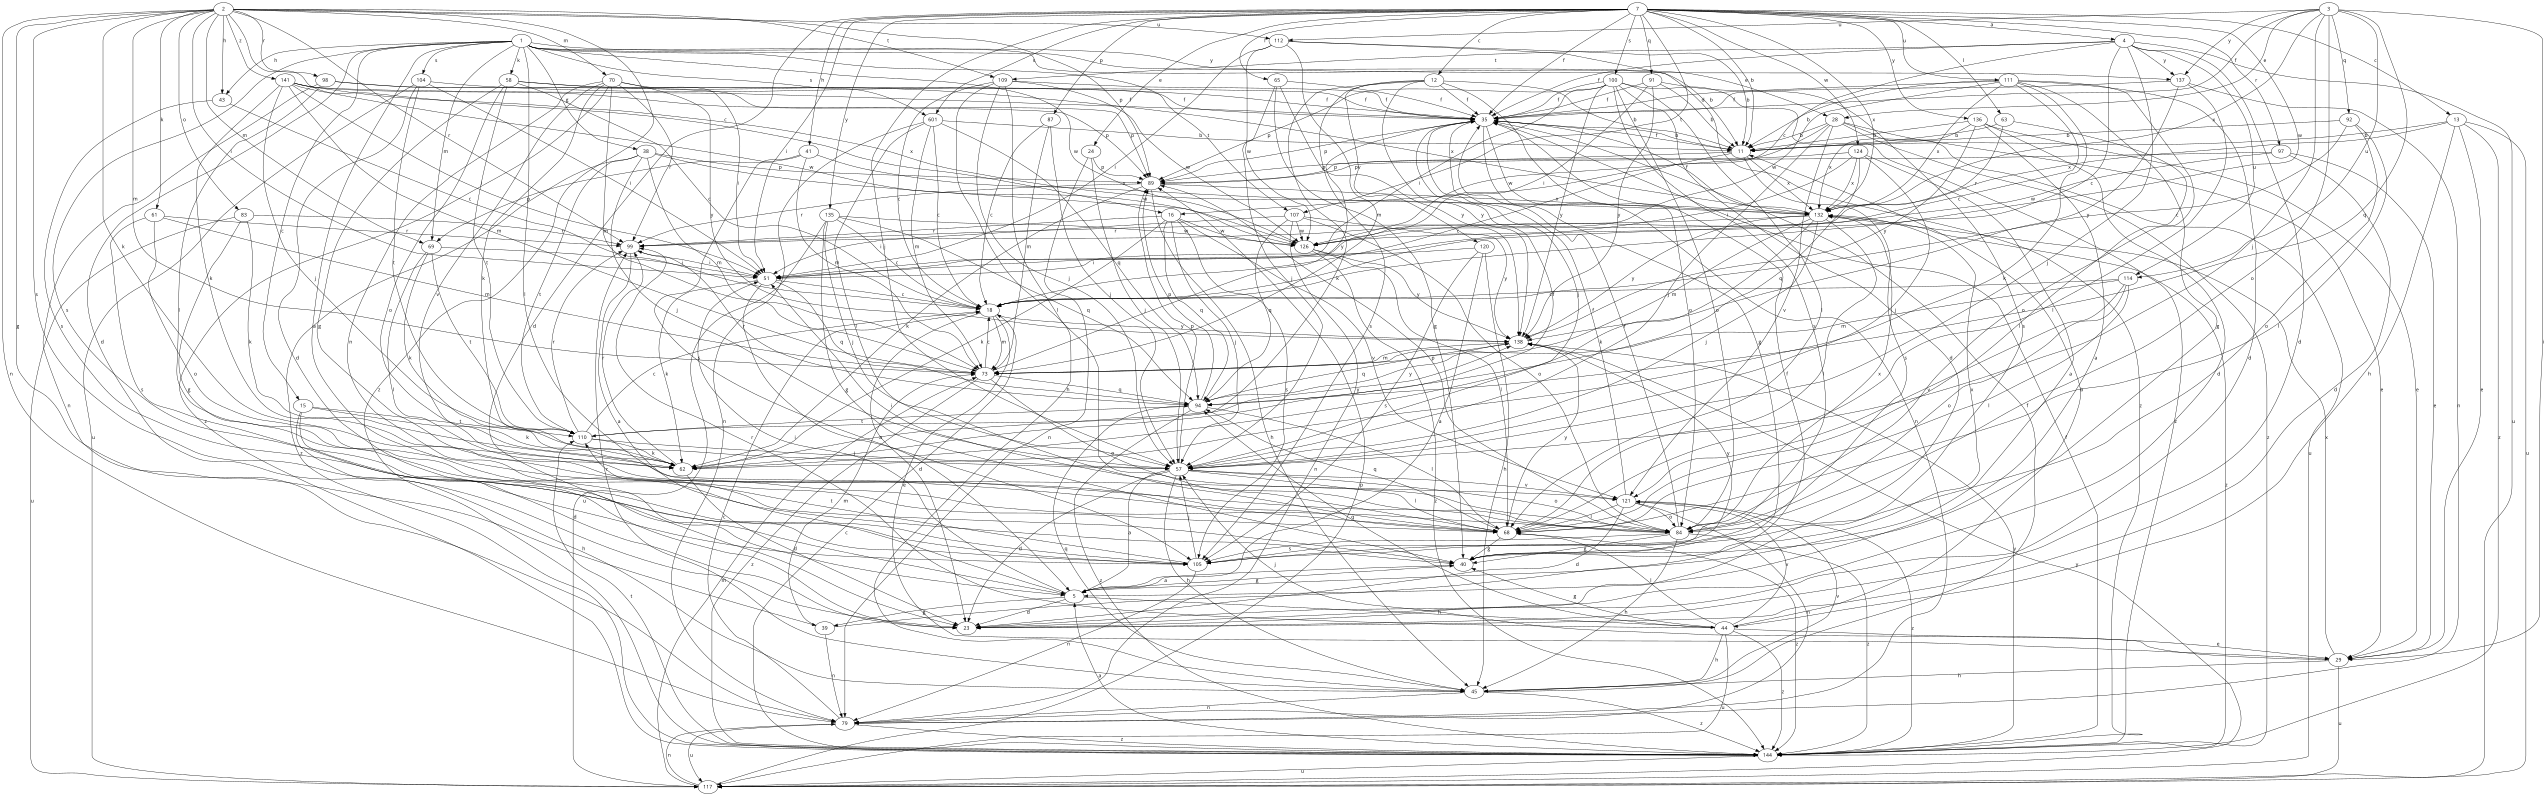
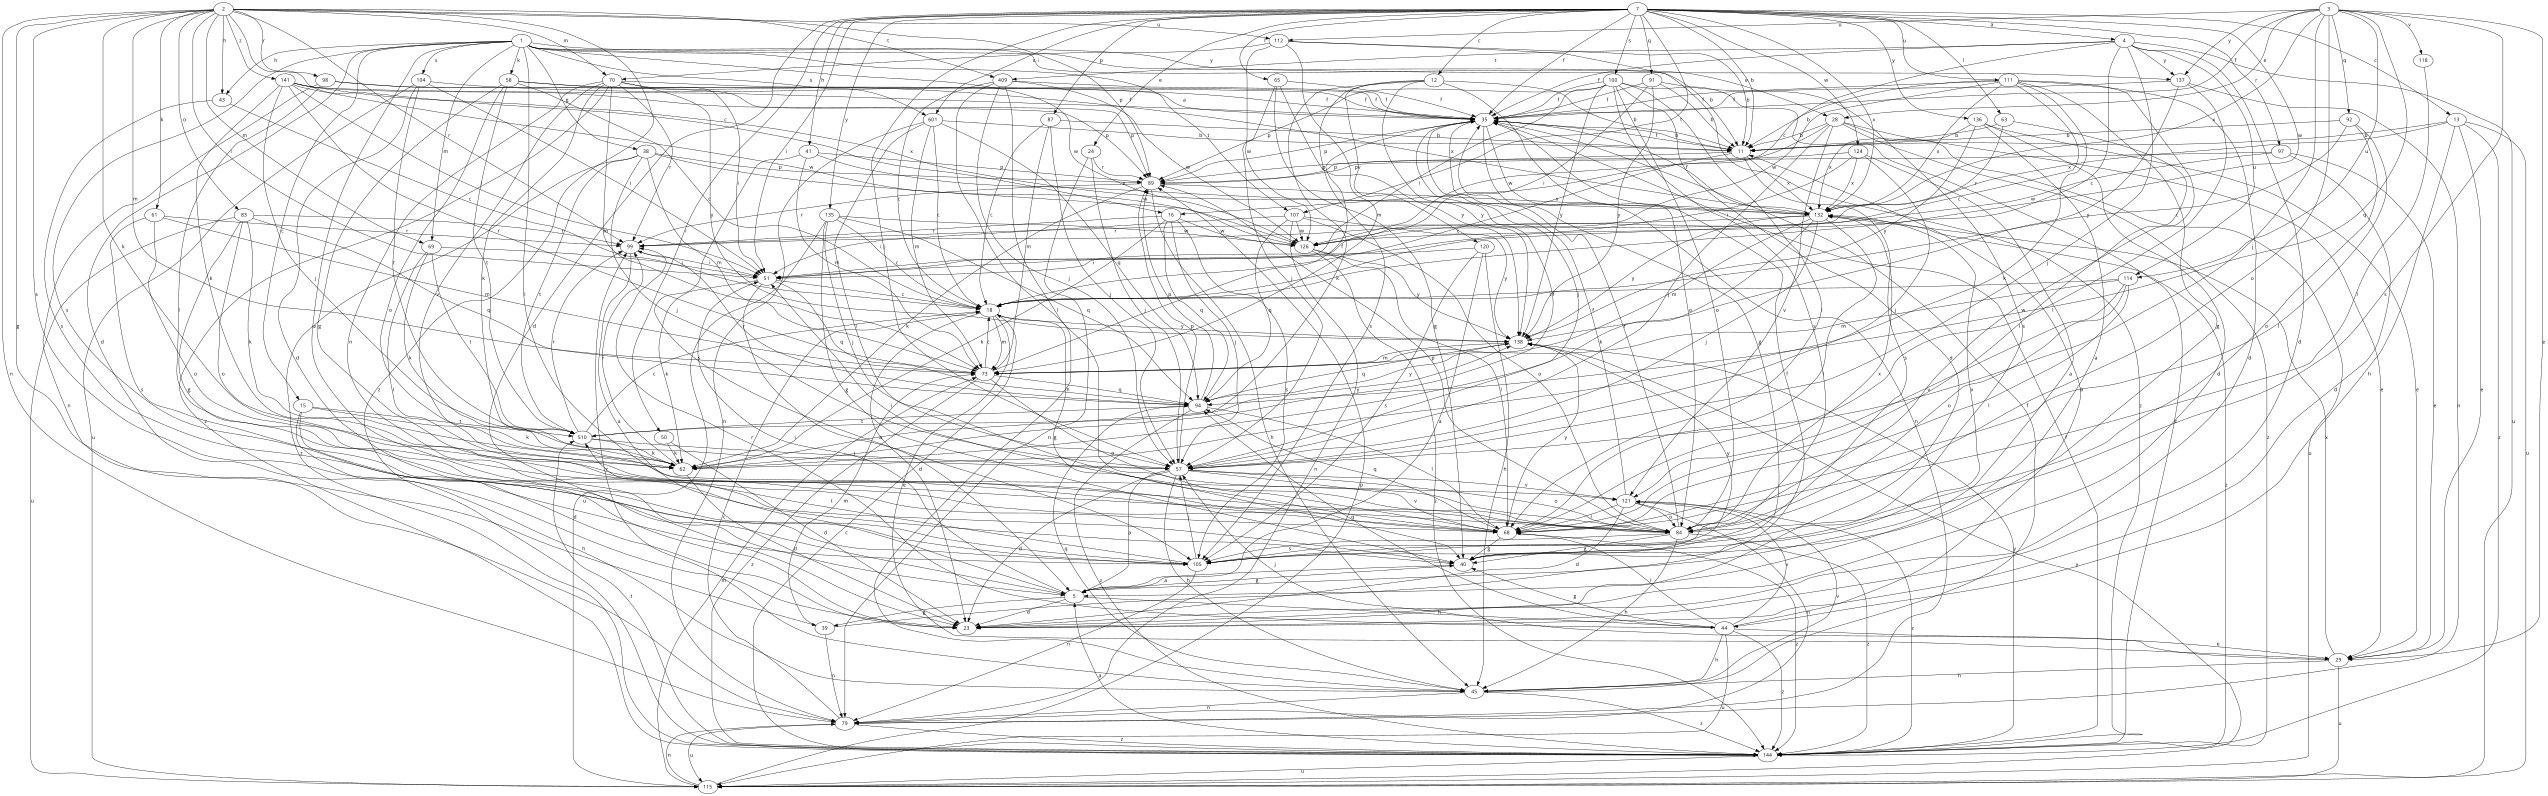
none -> (2423, 61)
(1003, 80) -> (1003, 80)
(1458, 99) -> (1051, 88)
(1184, 100) -> (1184, 100)
(1703, 100) -> (1703, 100)
(1850, 137) -> (1411, 136)
(1103, 167) -> (1103, 167)
(615, 175) -> (970, 167)
(1048, 207) -> (948, 59)
(499, 231) -> (499, 231)
(1342, 247) -> (1342, 247)
(2023, 310) -> (2023, 310)
(2544, 342) -> (2544, 342)
(1558, 362) -> (705, 367)
(1375, 370) -> none
(582, 438) -> (582, 438)
none -> (664, 438)
none -> (2049, 472)
none -> (854, 485)
none -> (1222, 496)
(1415, 501) -> (1415, 501)
(708, 787) -> (708, 787)
